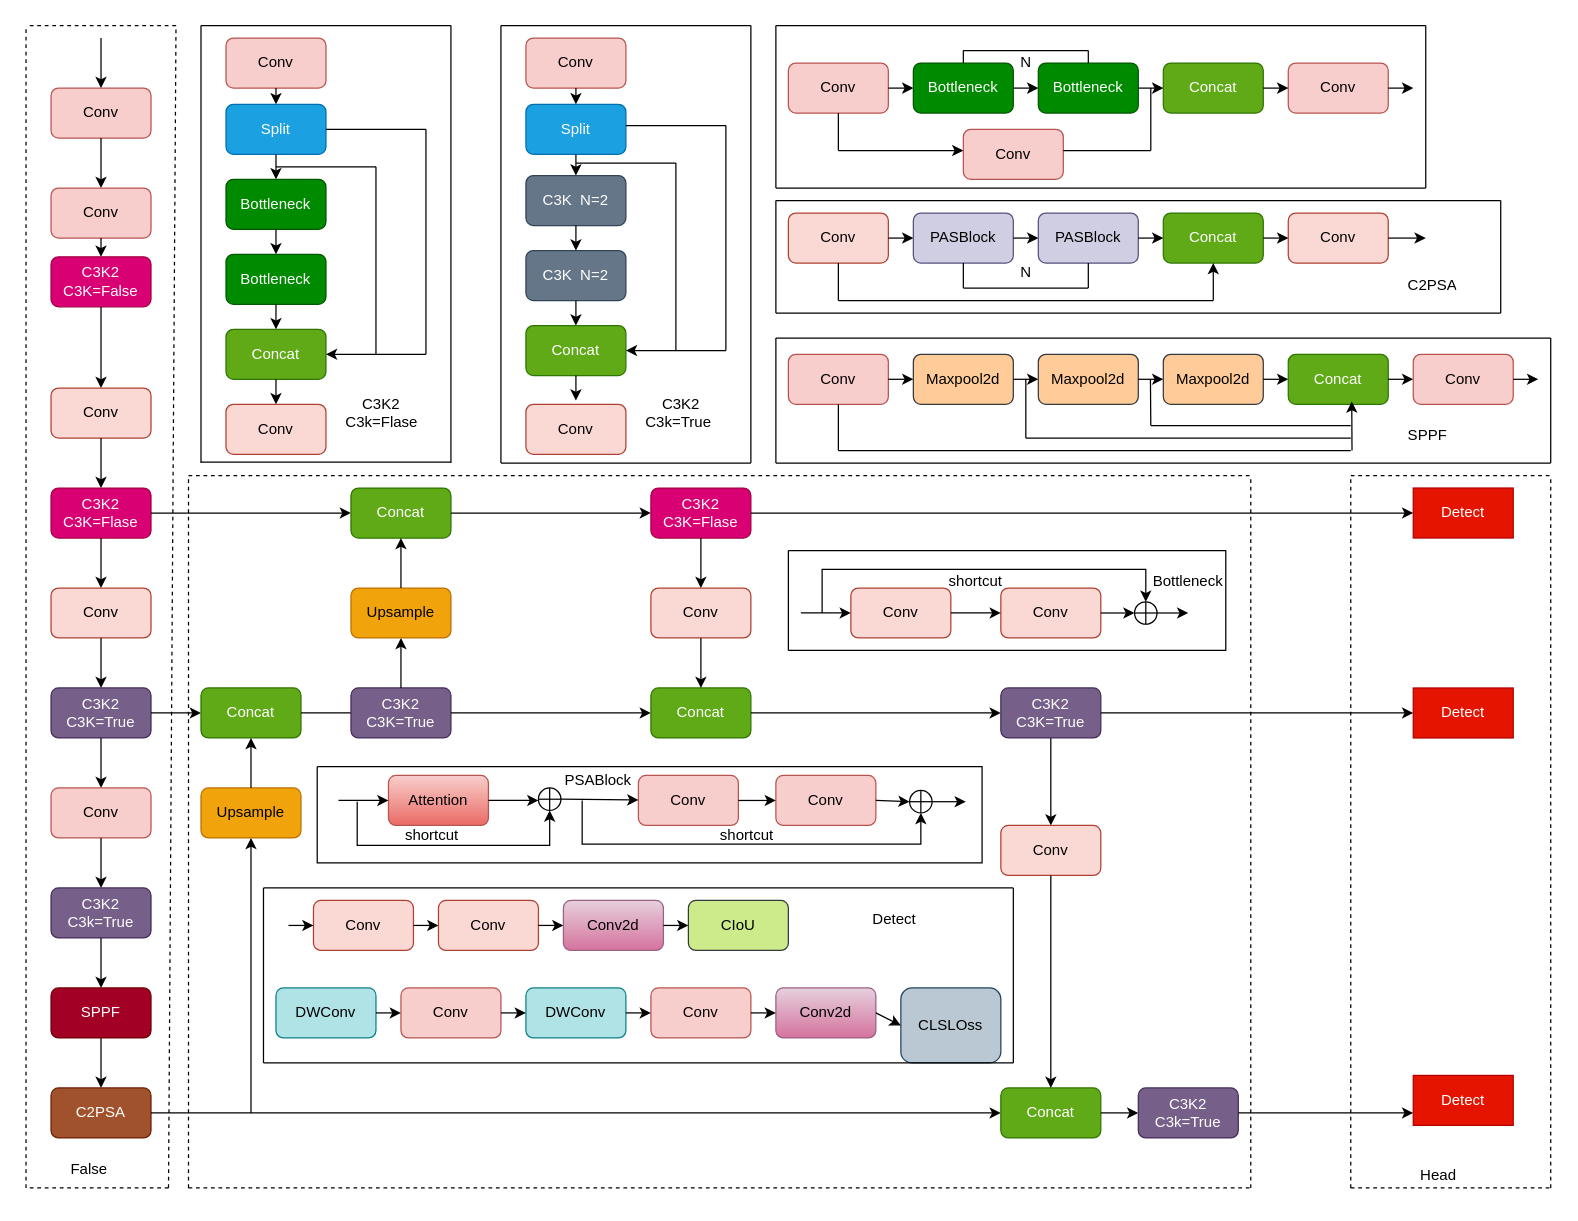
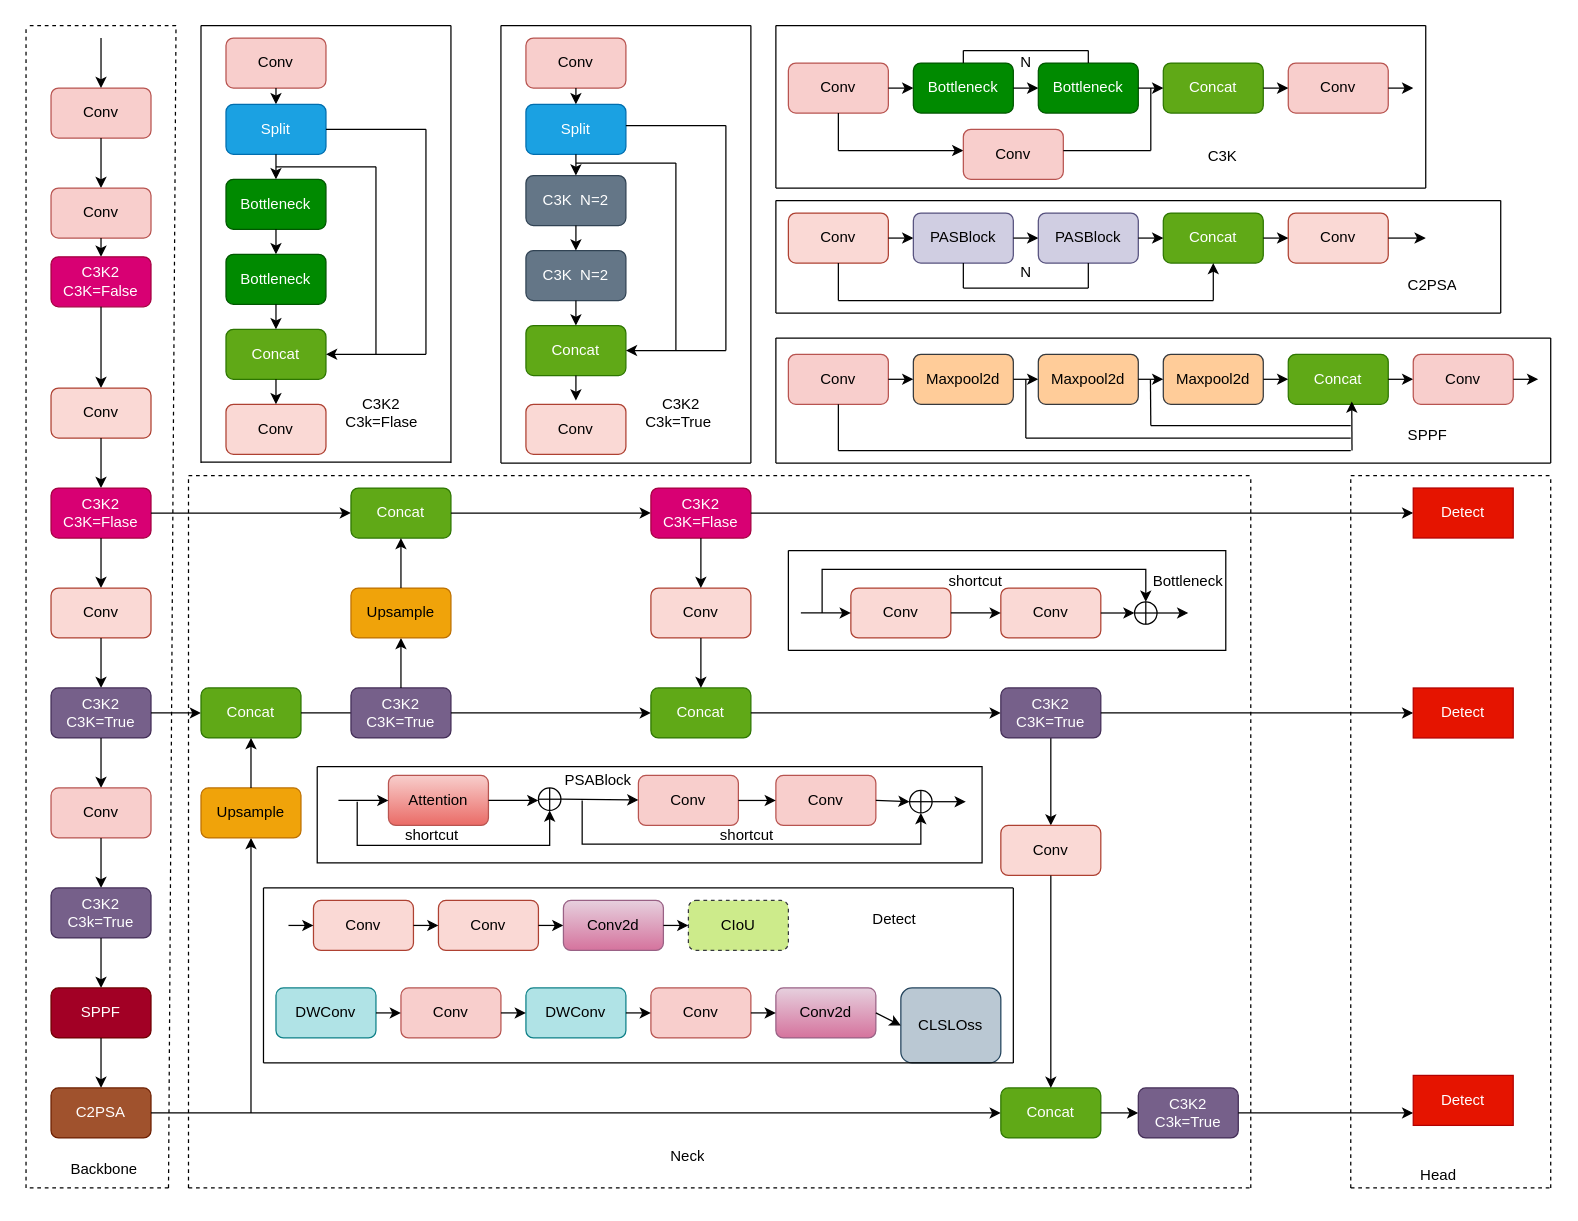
none -> (1251, 157)
(738, 926) -> (738, 926)
none -> (713, 1157)
(90, 1169) -> (104, 1169)
